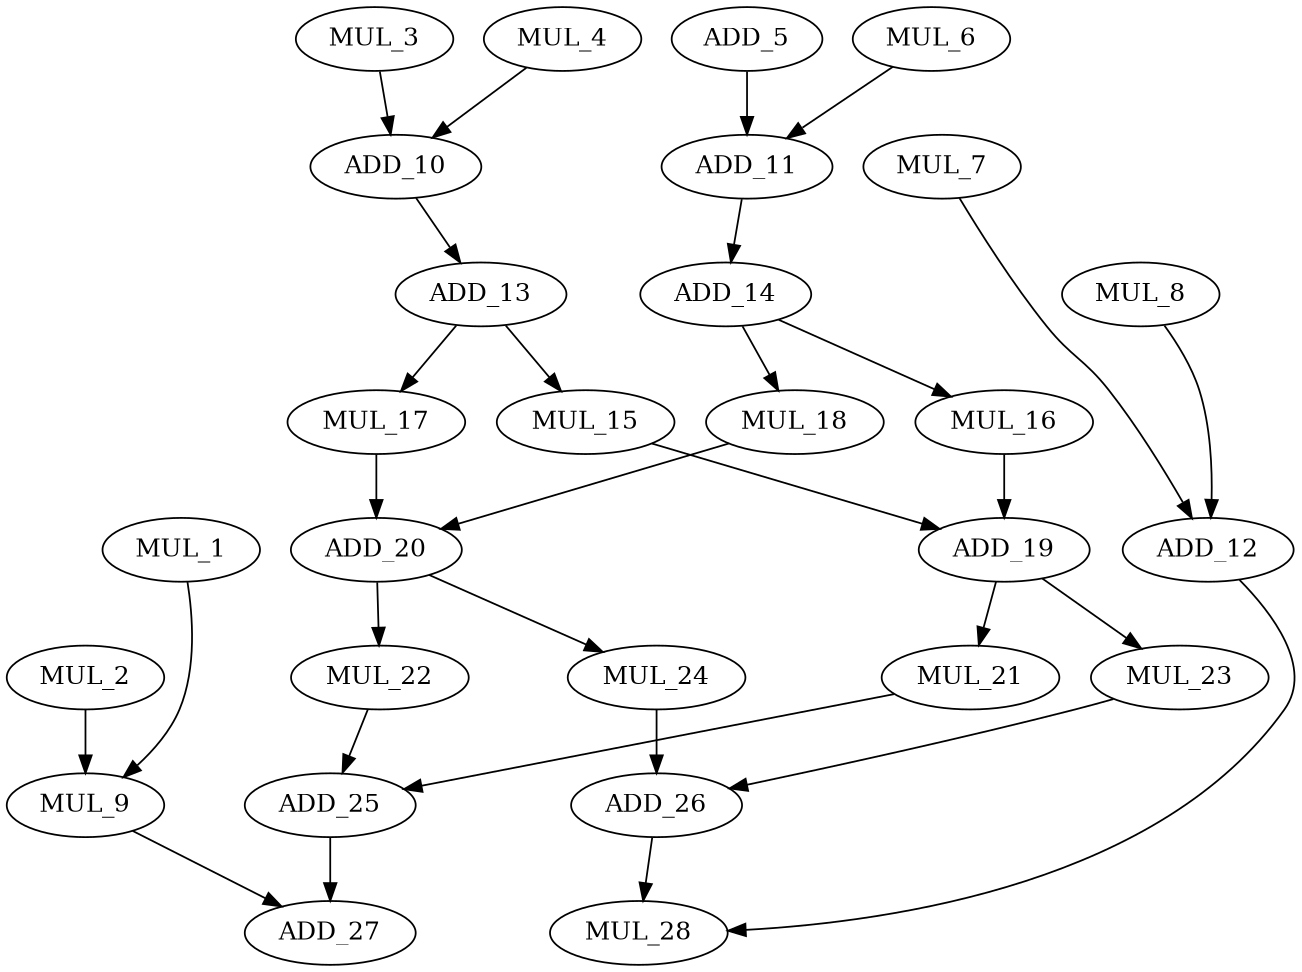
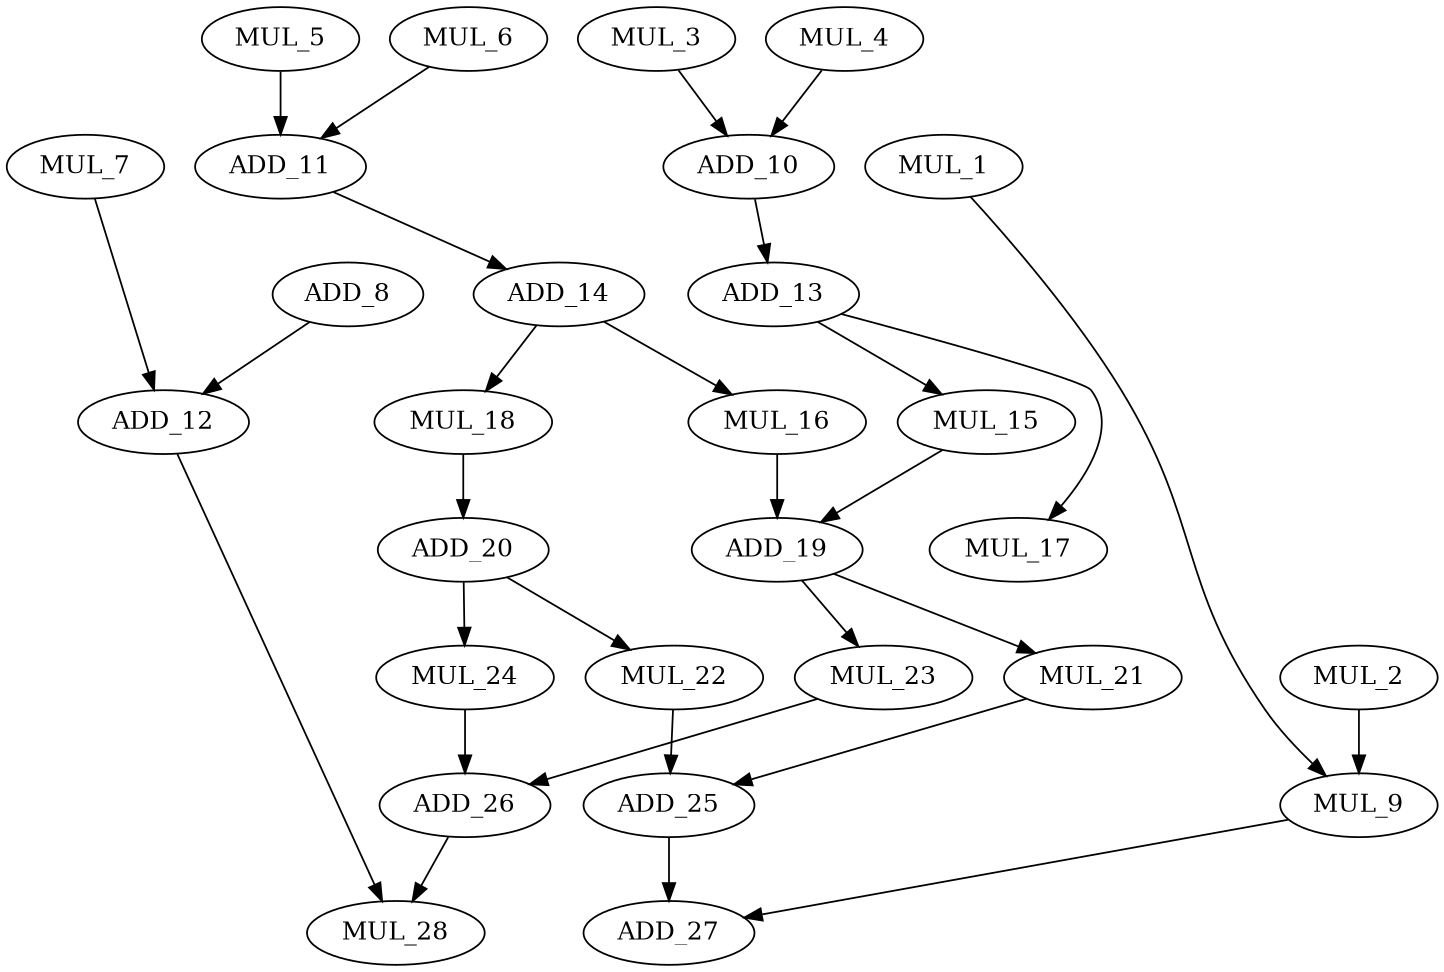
(747, 39) -> (281, 39)
(1141, 294) -> (348, 294)
(376, 477) -> none
